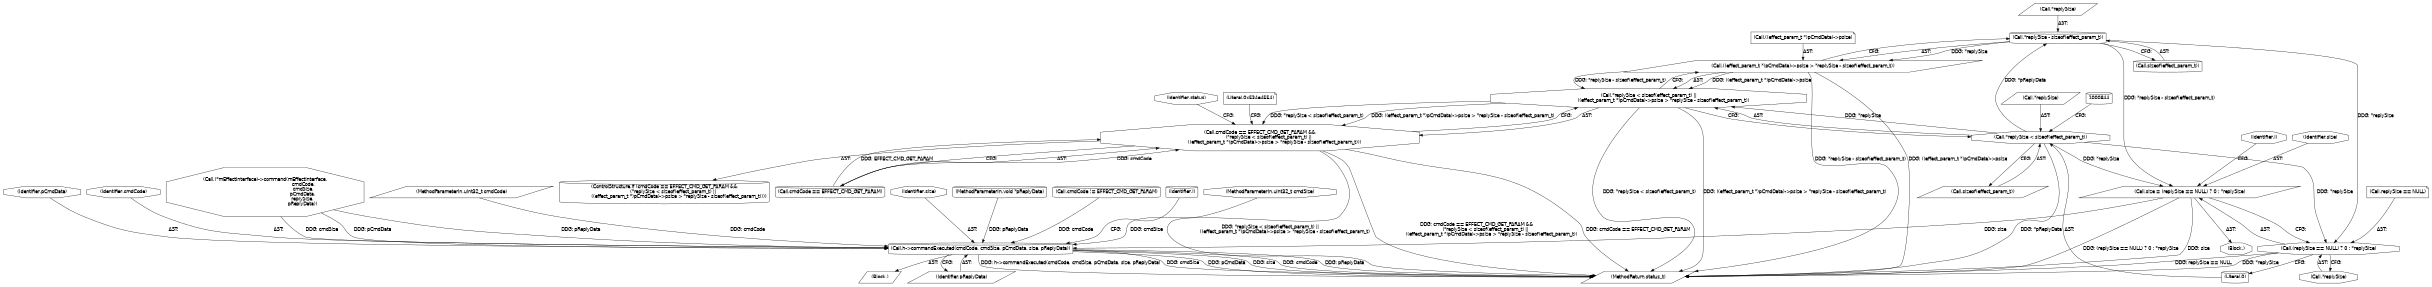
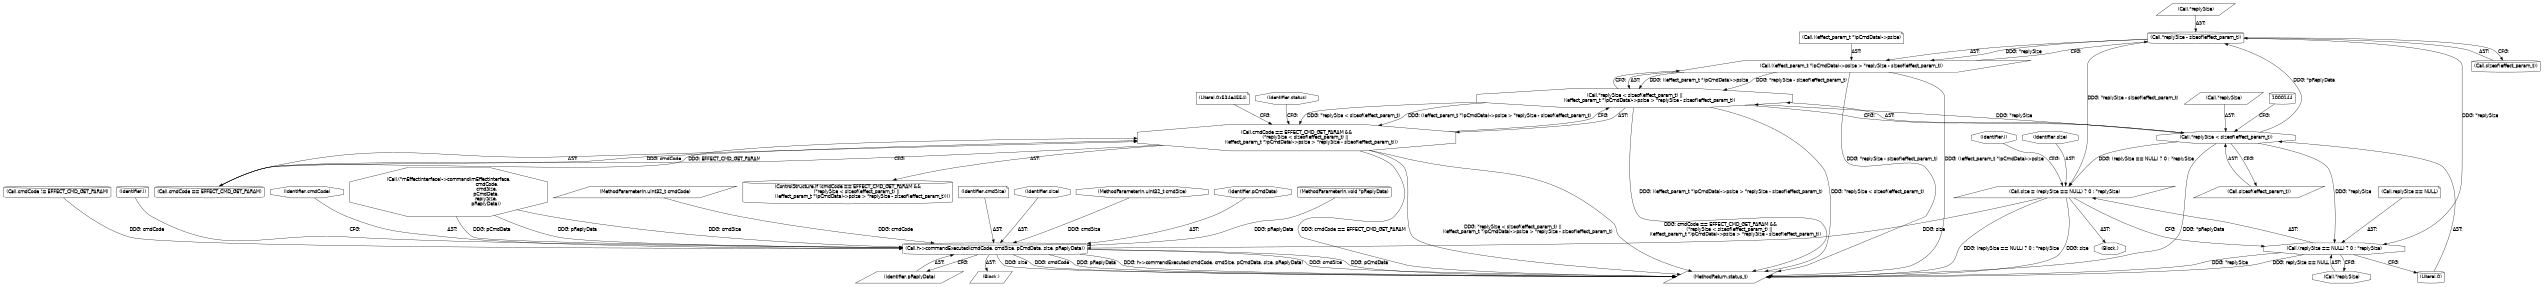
(2099, 98) -> (2282, 98)
(2101, 159) -> (2146, 159)
none -> (984, 192)
